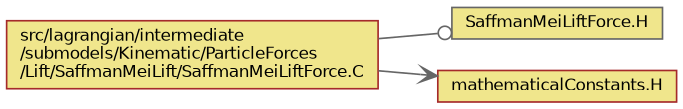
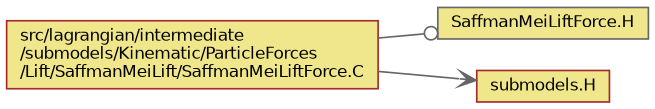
(557, 86) -> (543, 86)
